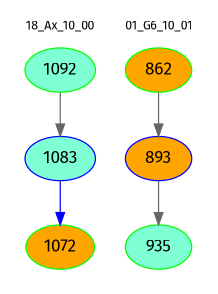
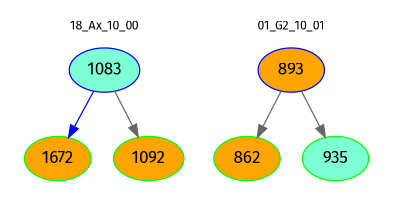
(159, 26) -> (291, 26)
(60, 70) -> (149, 159)
(60, 108) -> (124, 109)
(159, 108) -> (272, 109)
(60, 247) -> (58, 159)
